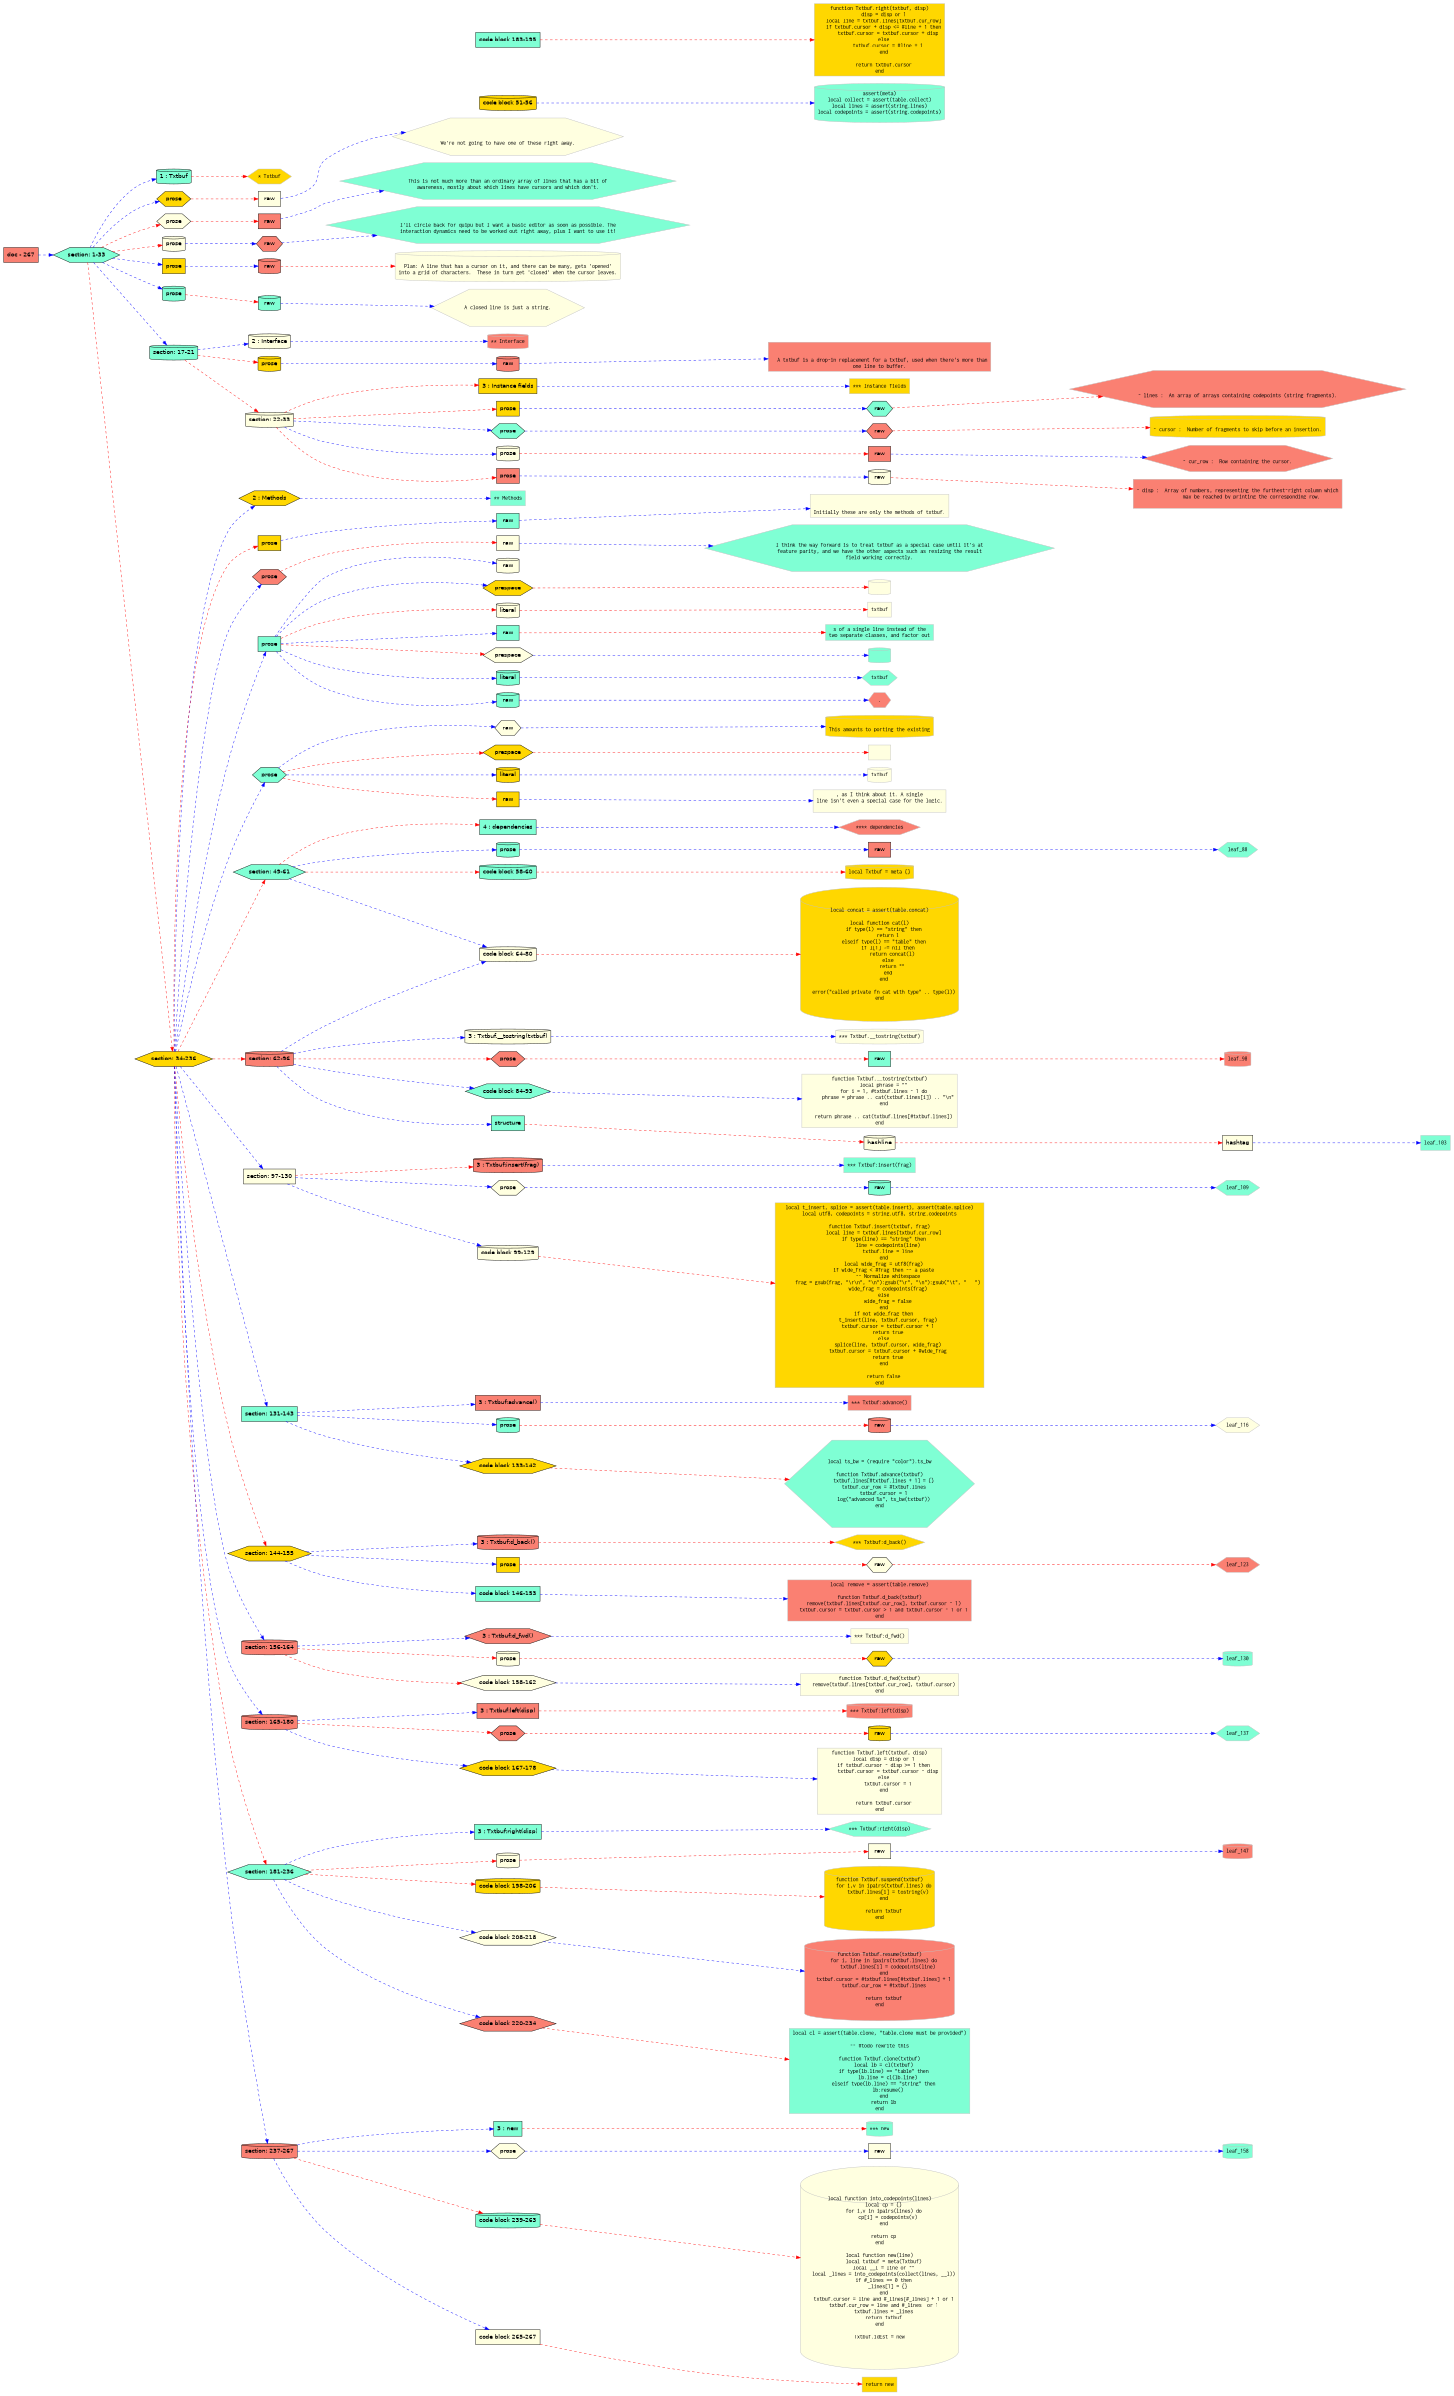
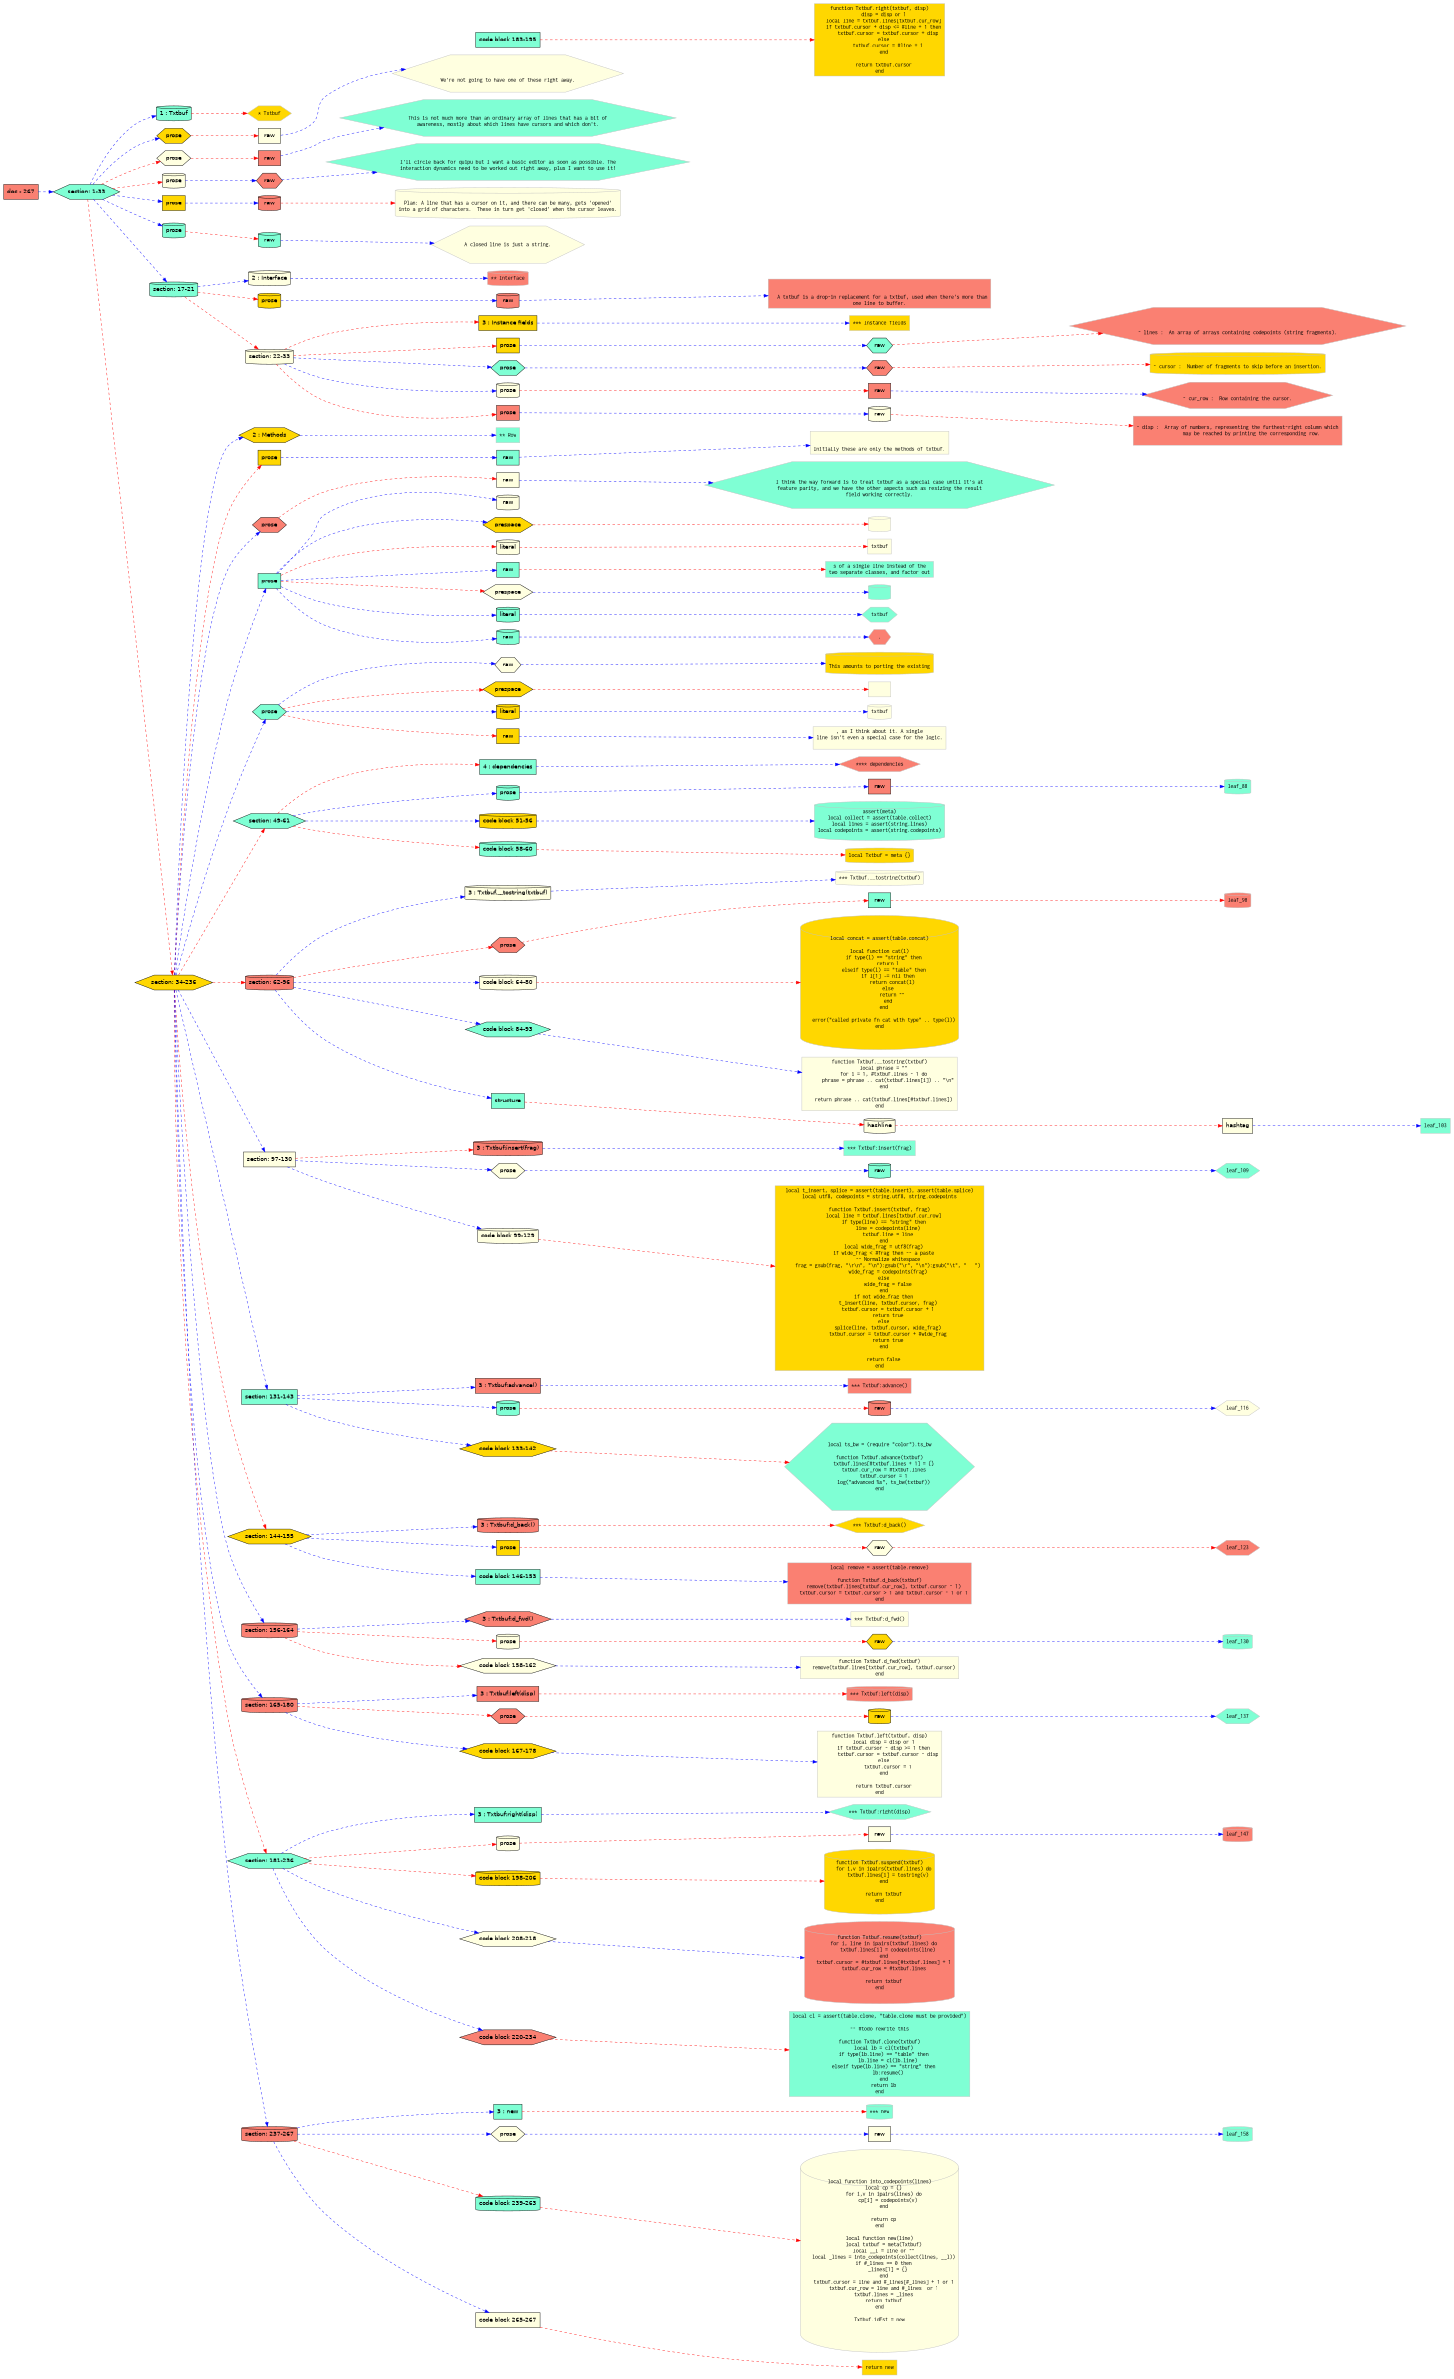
(508, 498) -> (508, 435)
(1238, 850) -> (1238, 787)
(386, 912) -> (390, 821)
